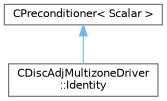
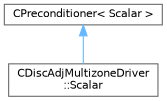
(83, 80) -> (83, 80)
